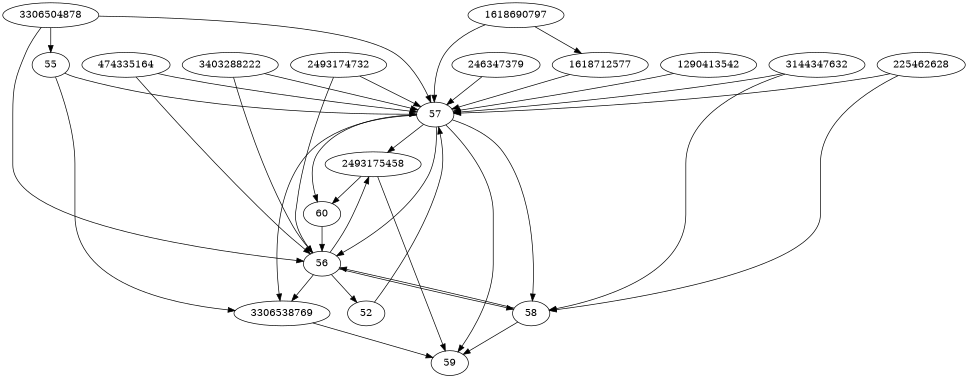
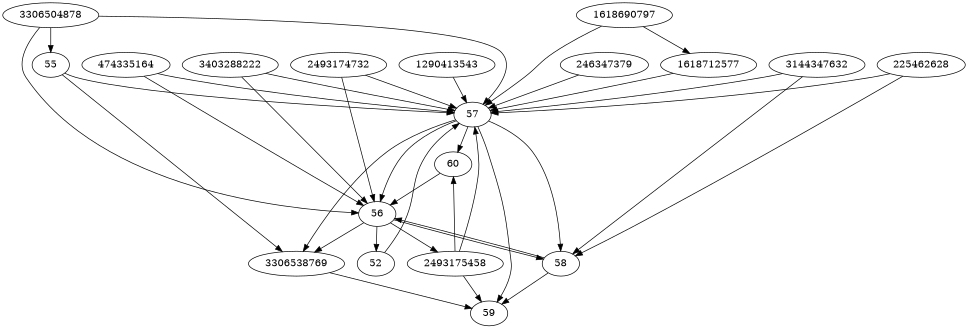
(709, 65) -> (447, 65)
(408, 136) -> (475, 193)
